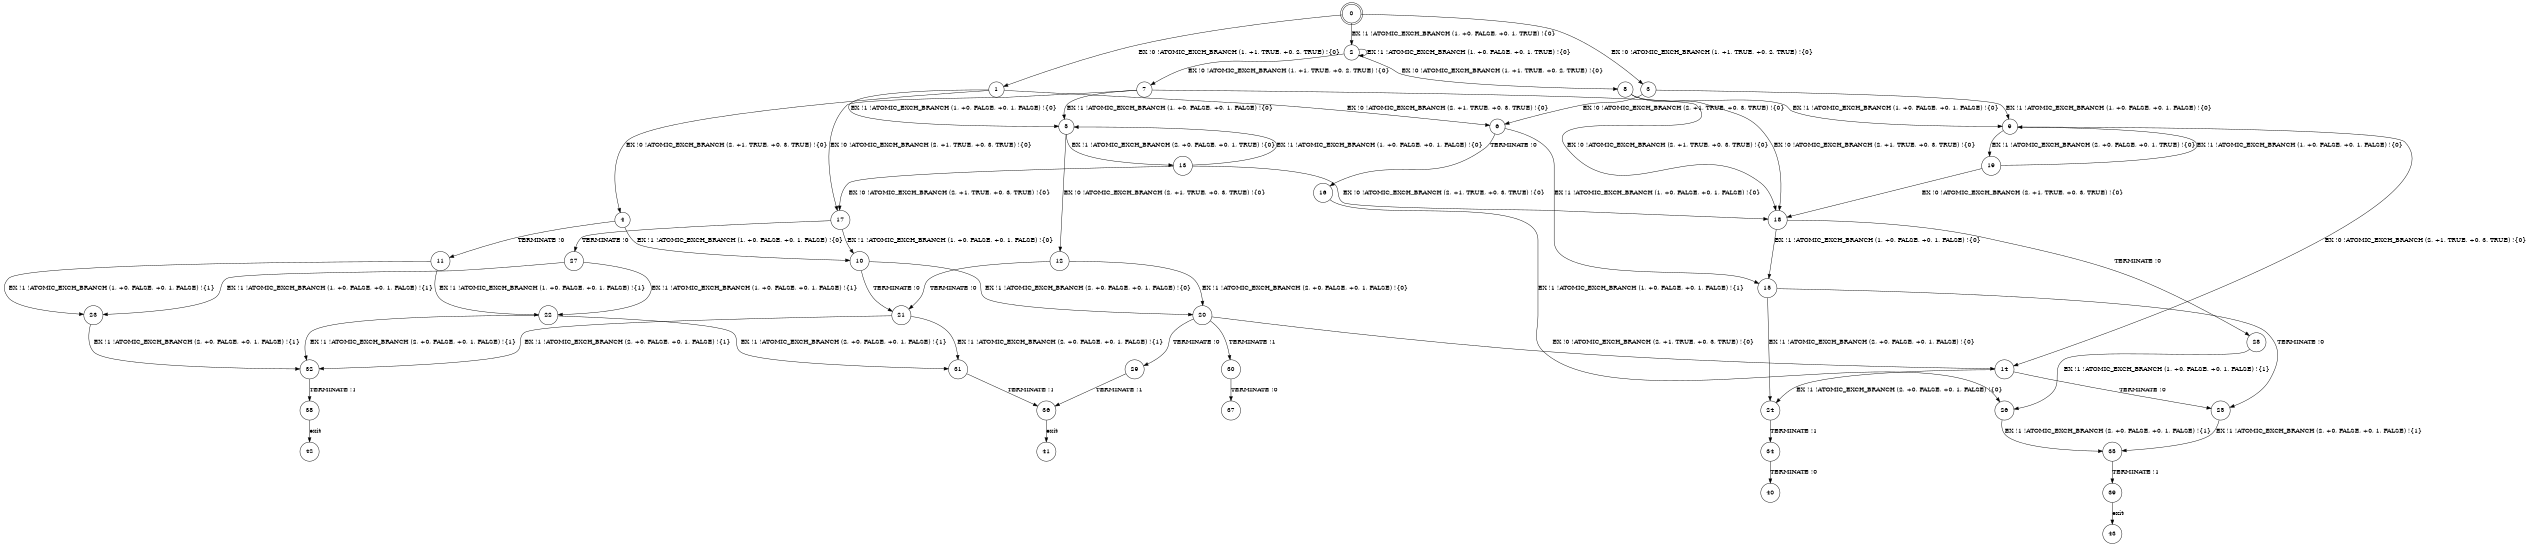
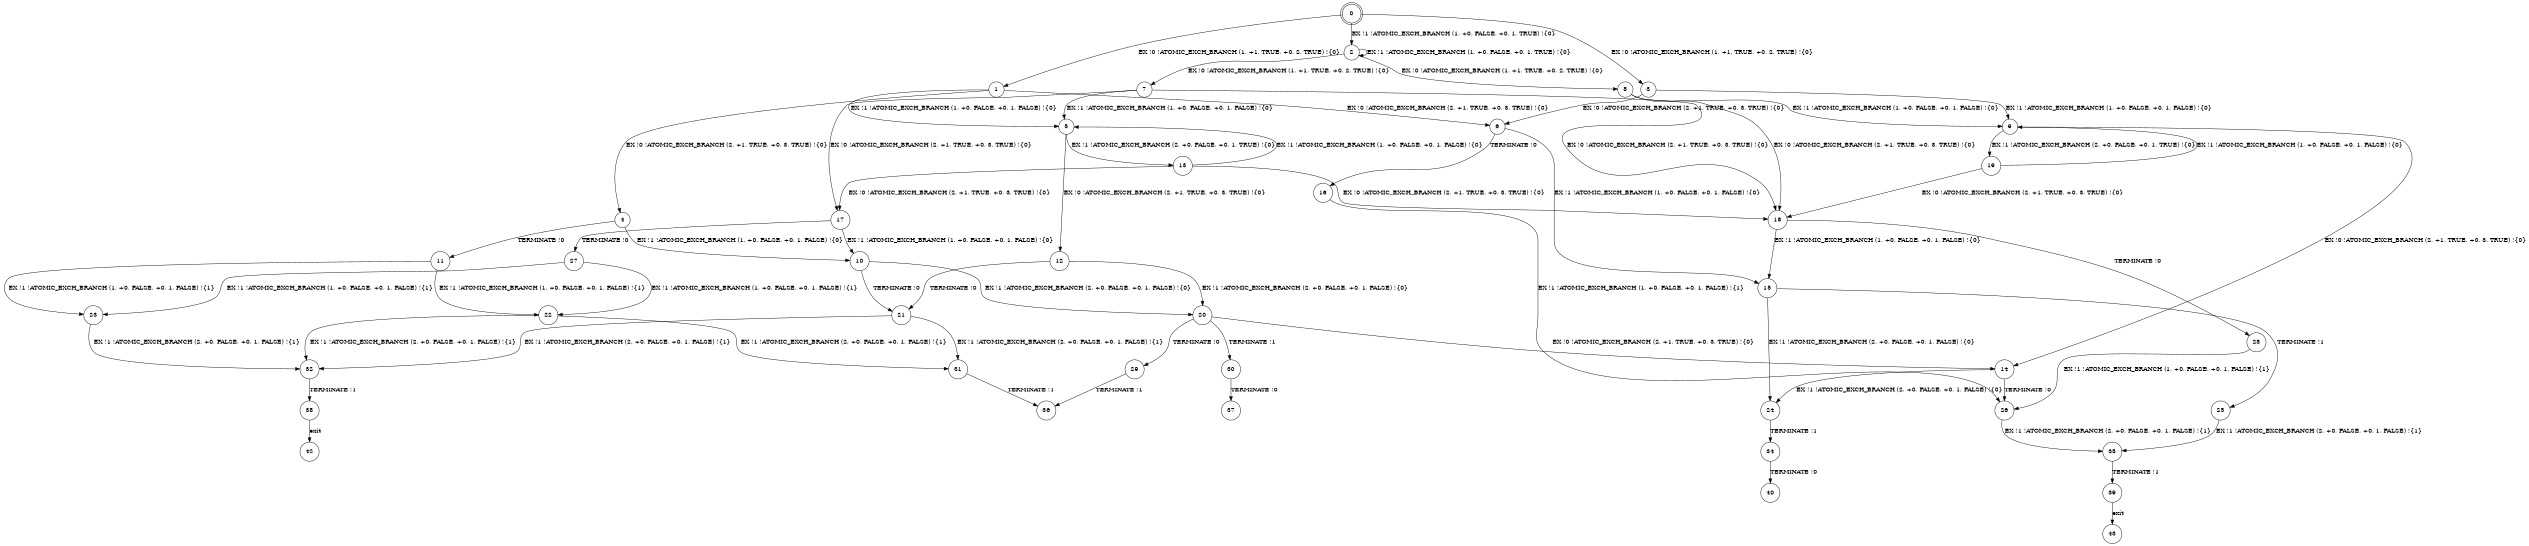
(2301, 342) -> (2301, 342)
(2110, 391) -> (2004, 388)
(1046, 452) -> none
